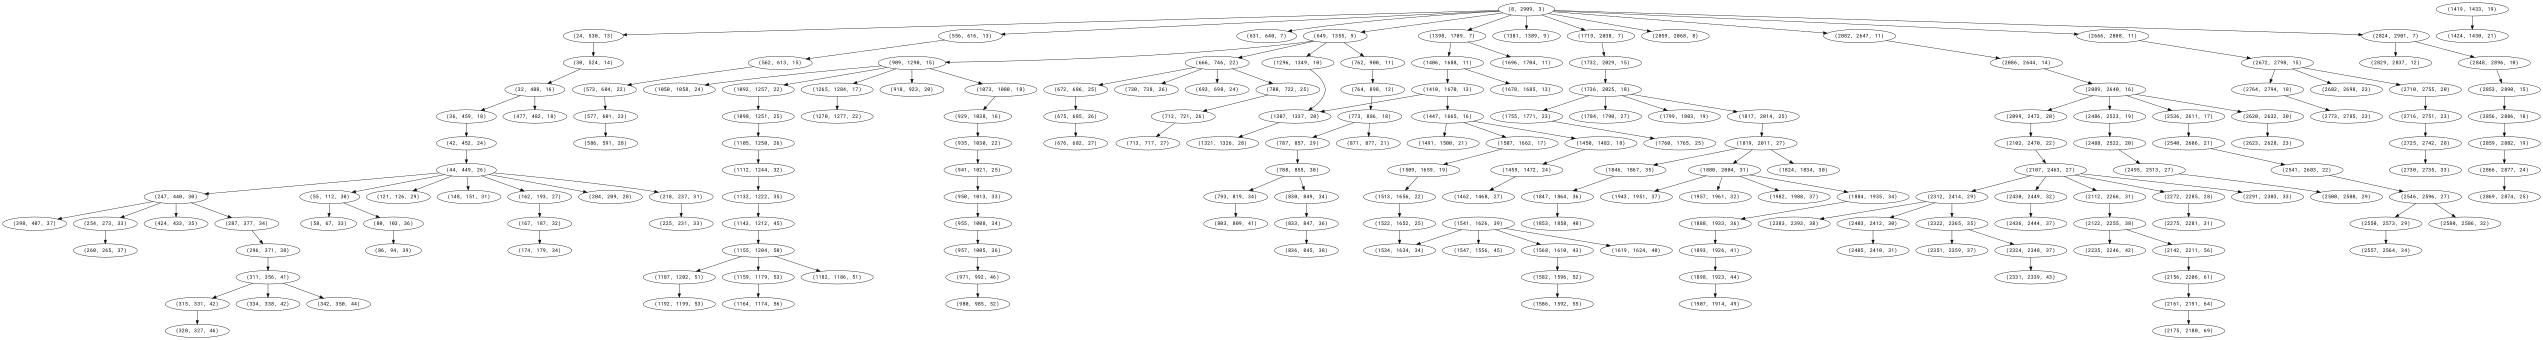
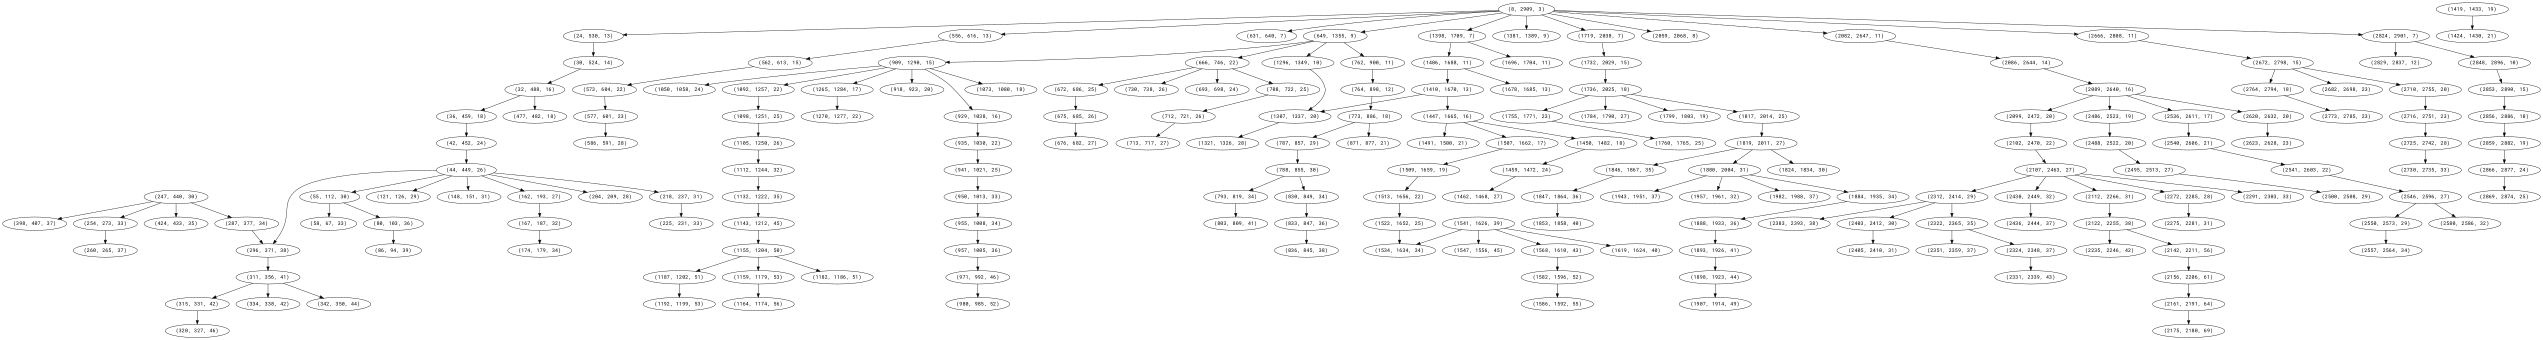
(991, 102) -> (950, 85)
(324, 183) -> (337, 177)
